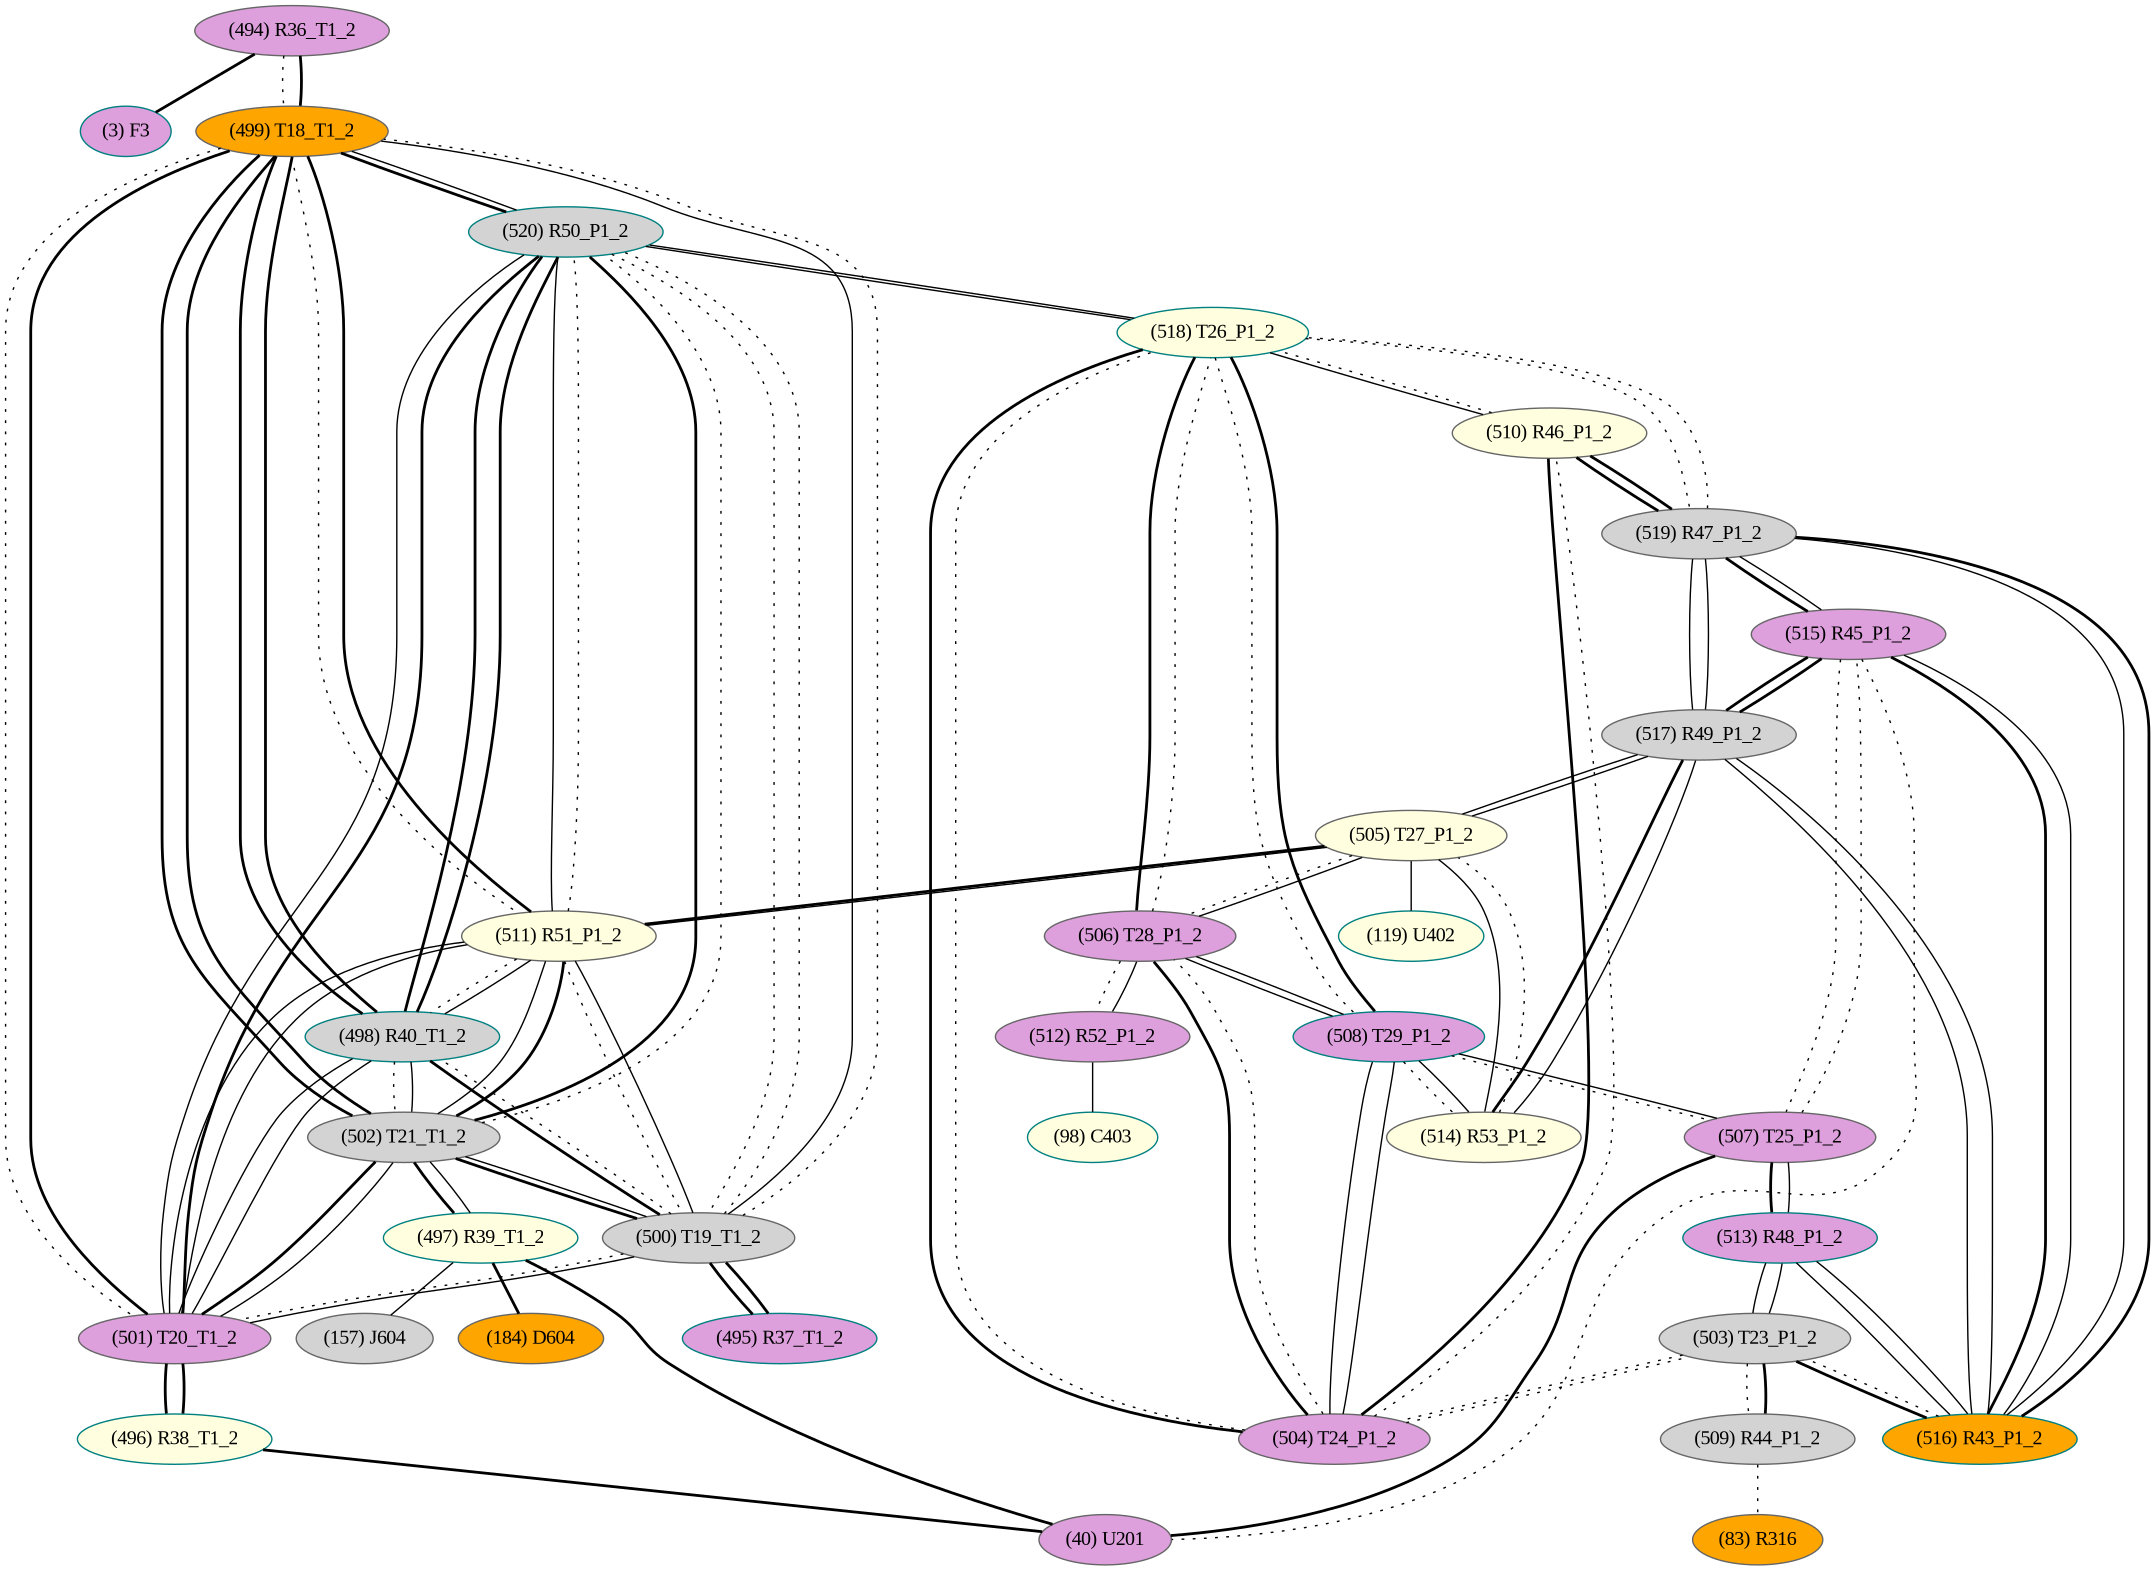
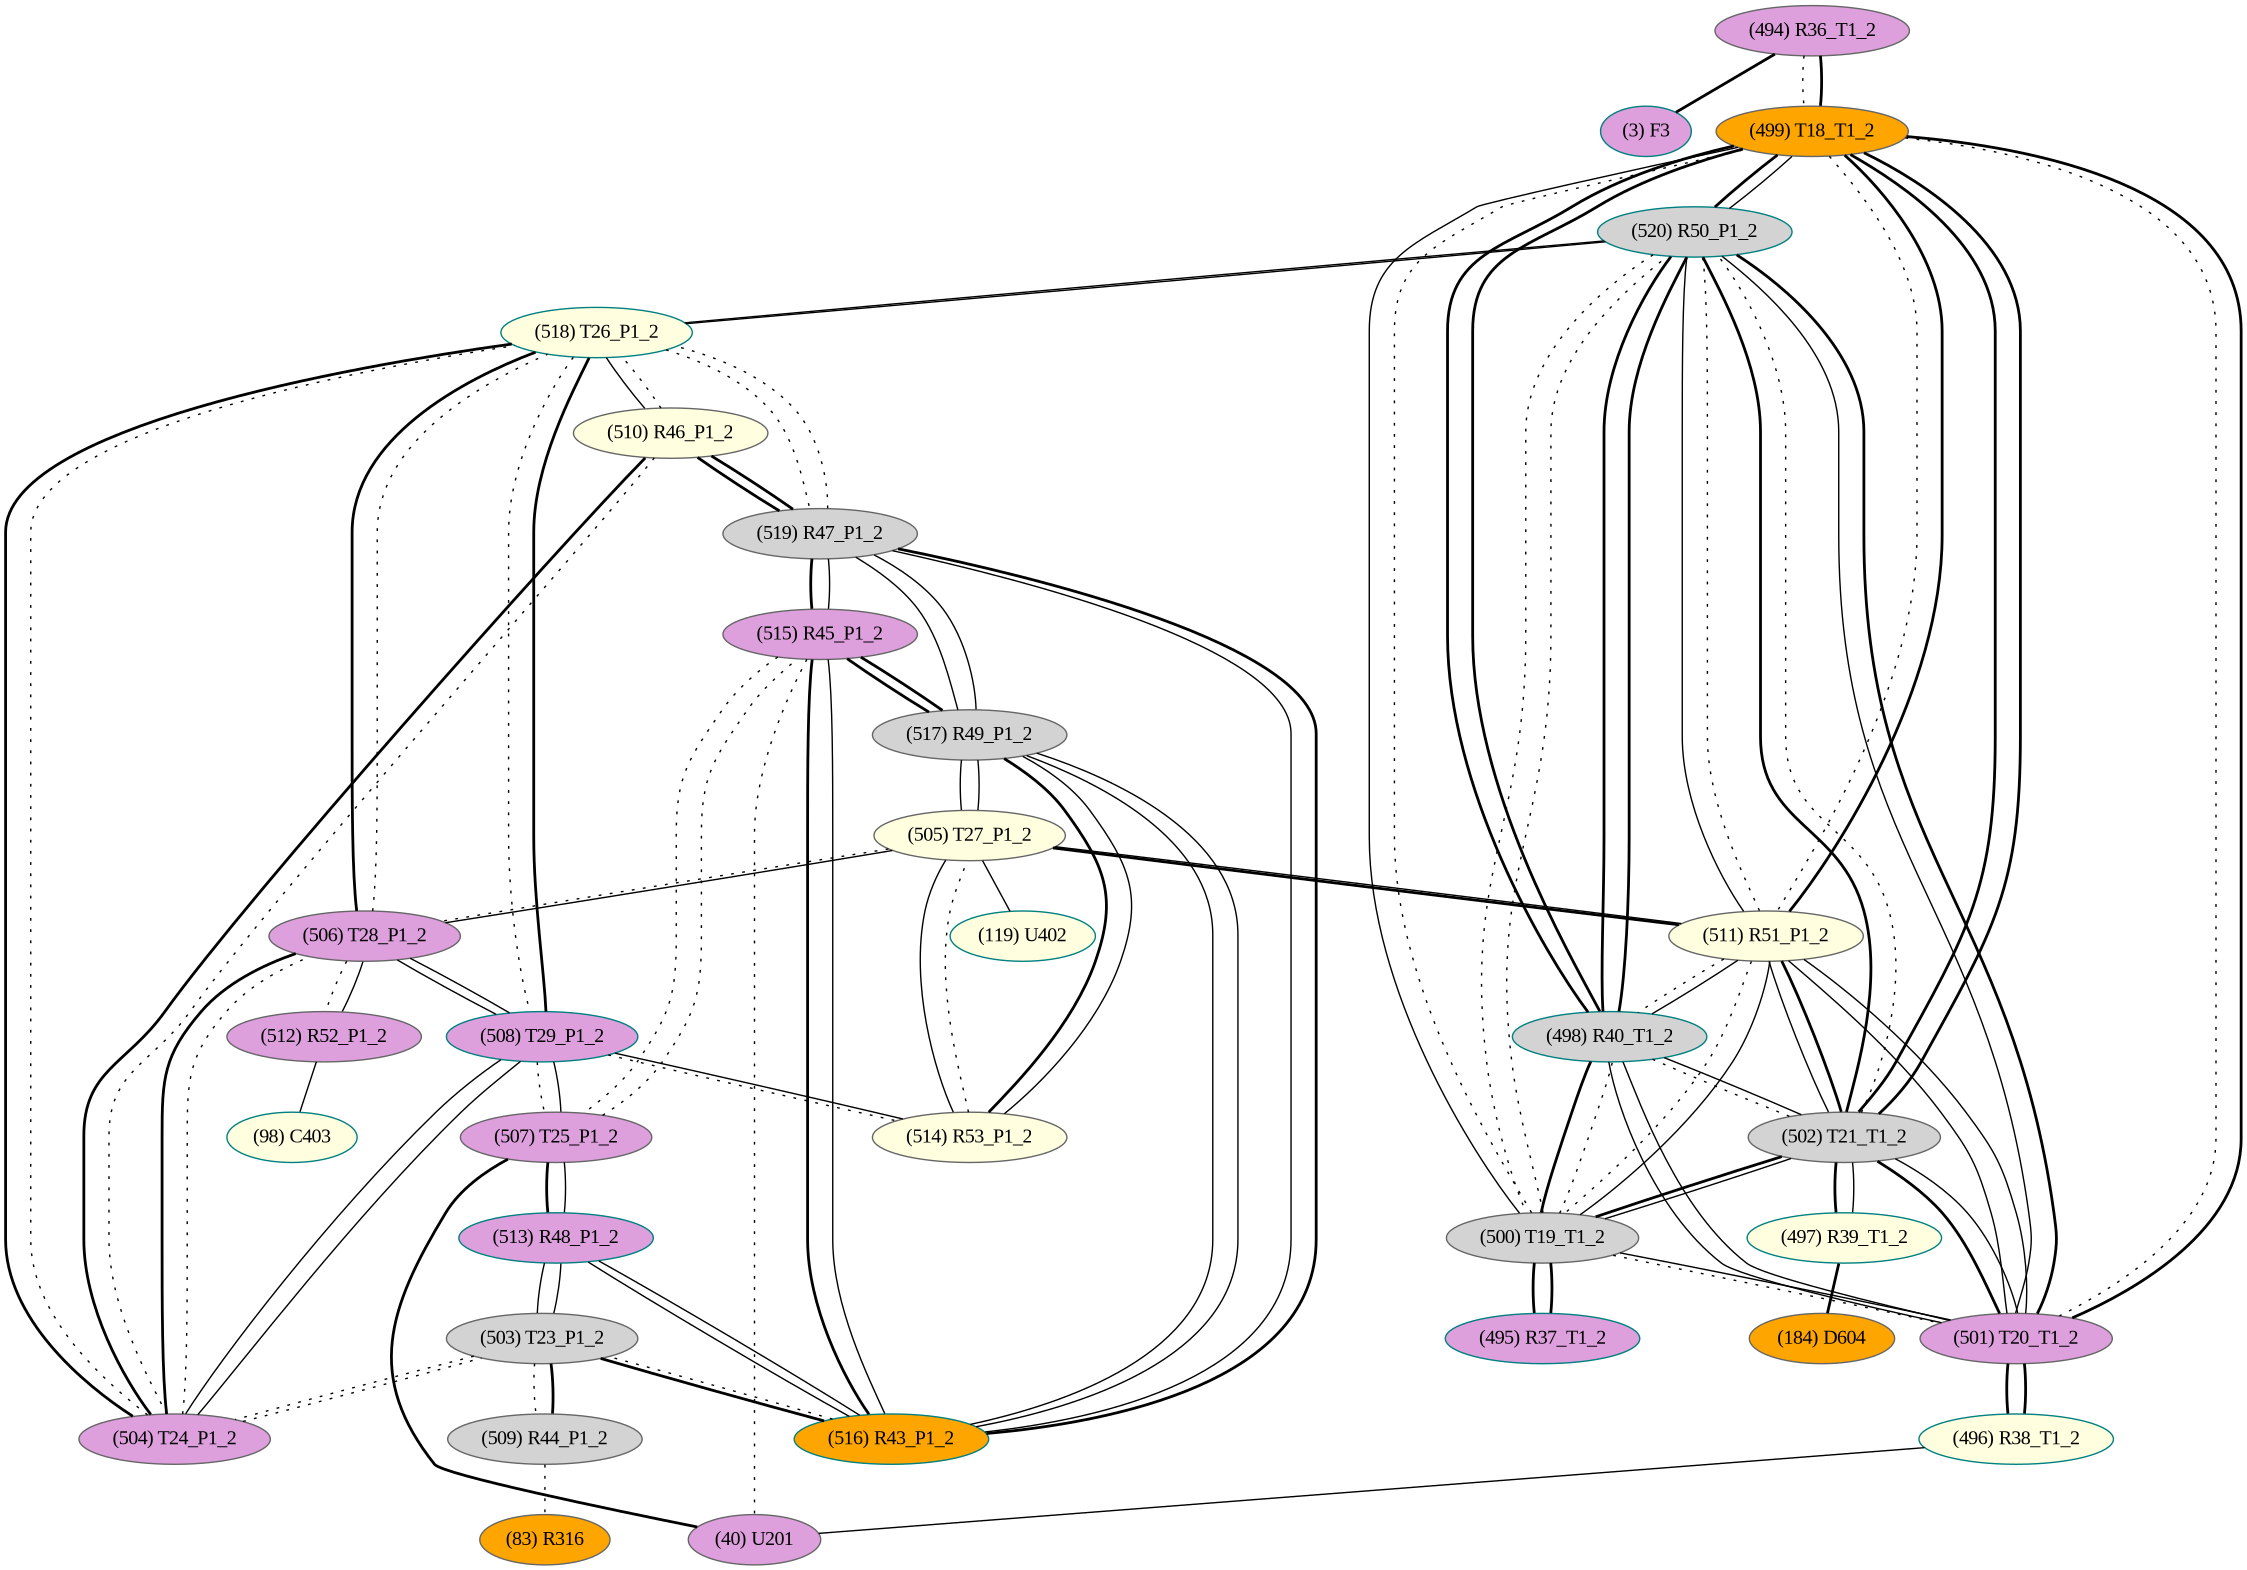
(365, 1339) -> none
(774, 1421) -> none
(653, 1491) -> (1372, 1491)
